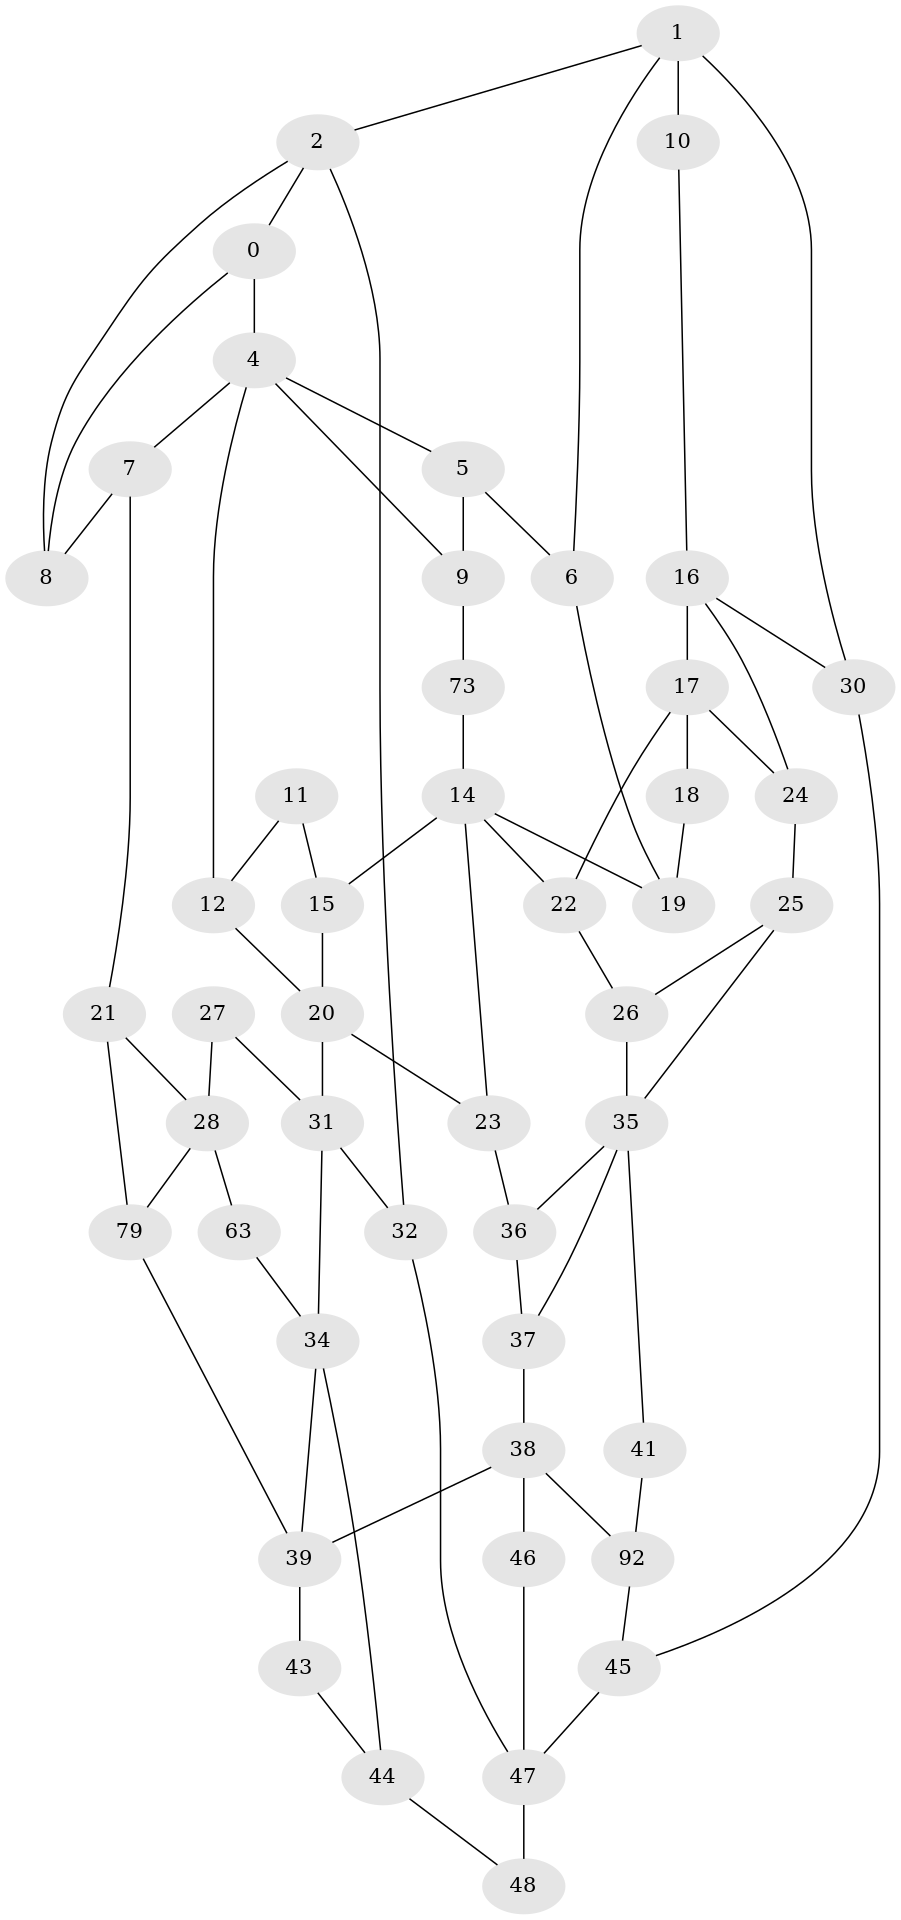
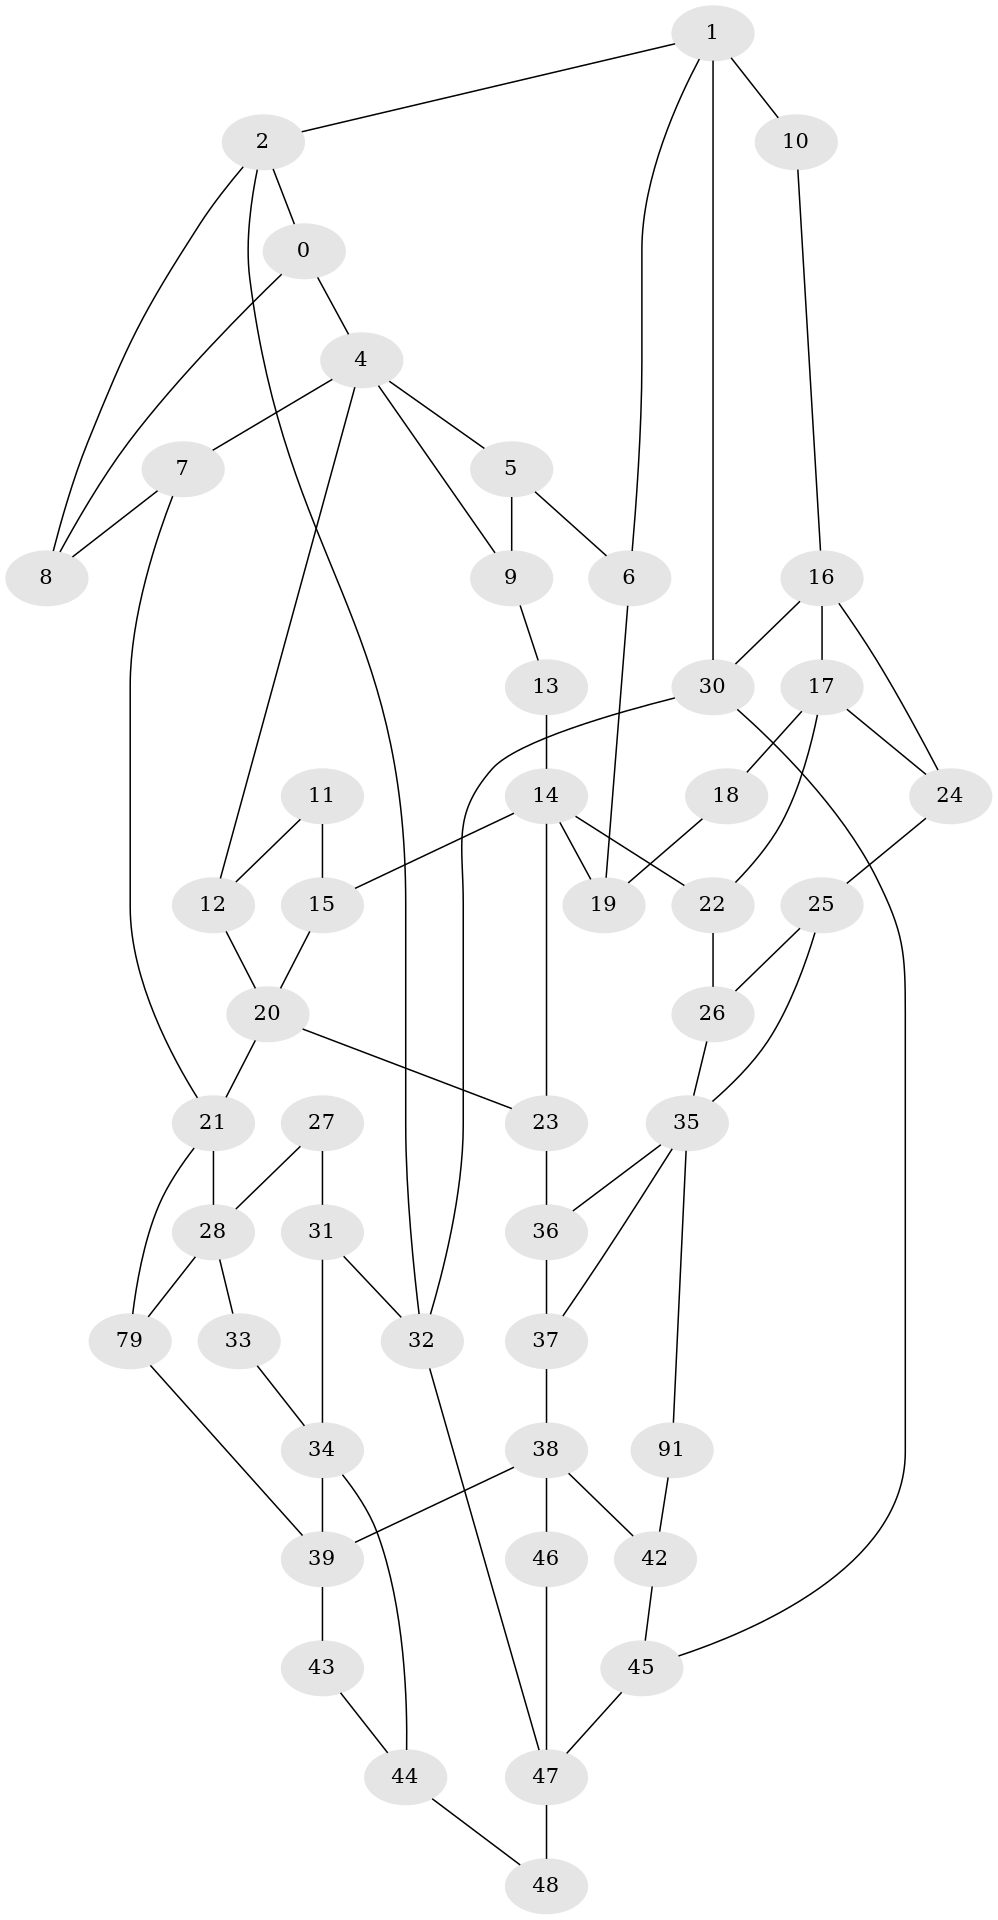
(463, 687) -> (547, 687)
none -> (463, 941)
(322, 1069) -> (241, 1069)
(239, 1232) -> (239, 1341)
(645, 1450) -> (672, 1450)
(633, 1559) -> (656, 1559)
